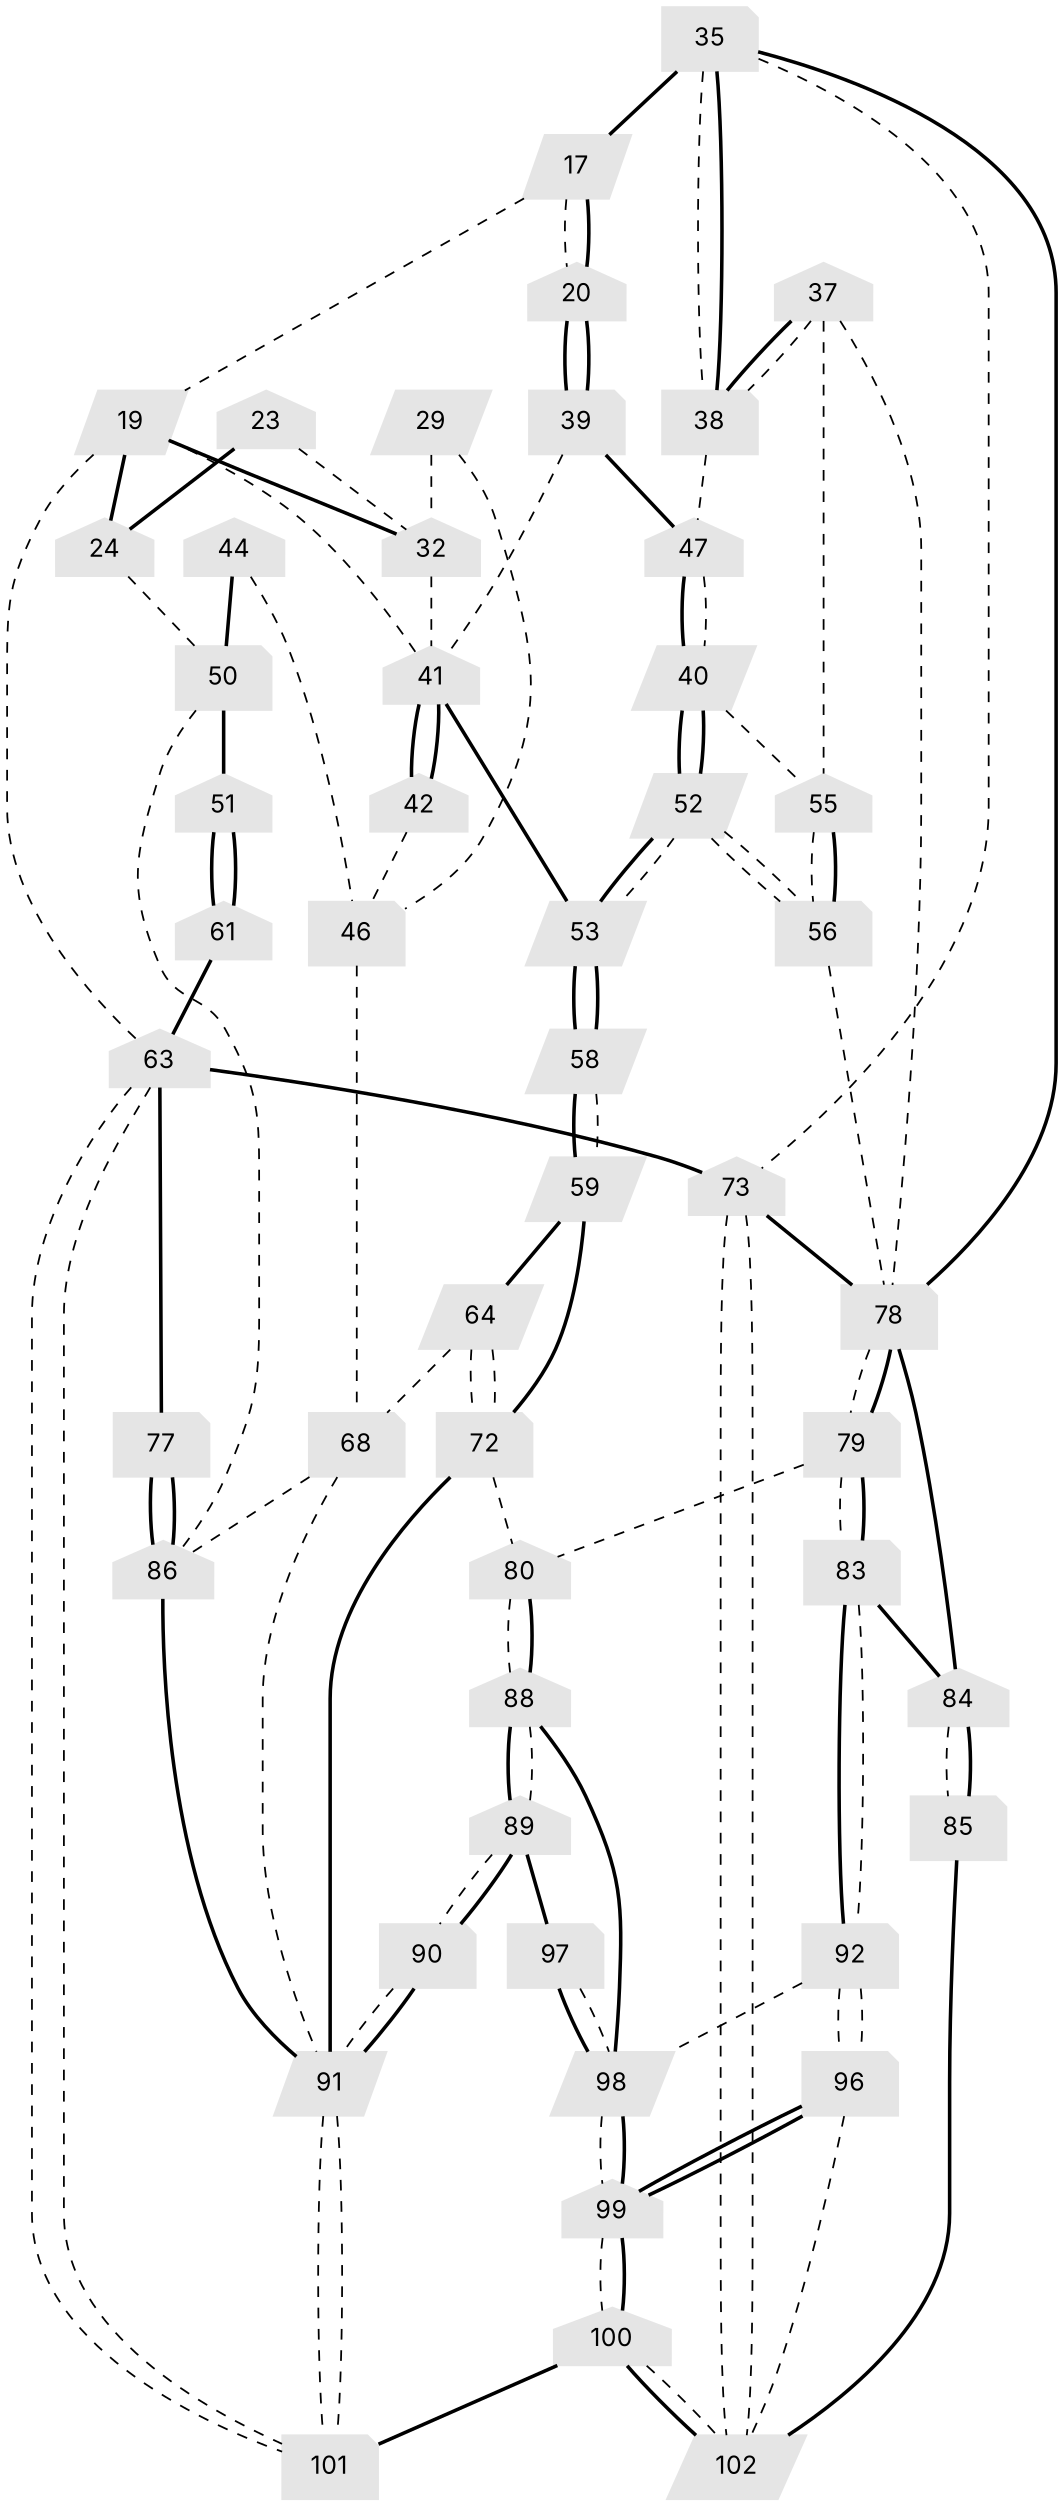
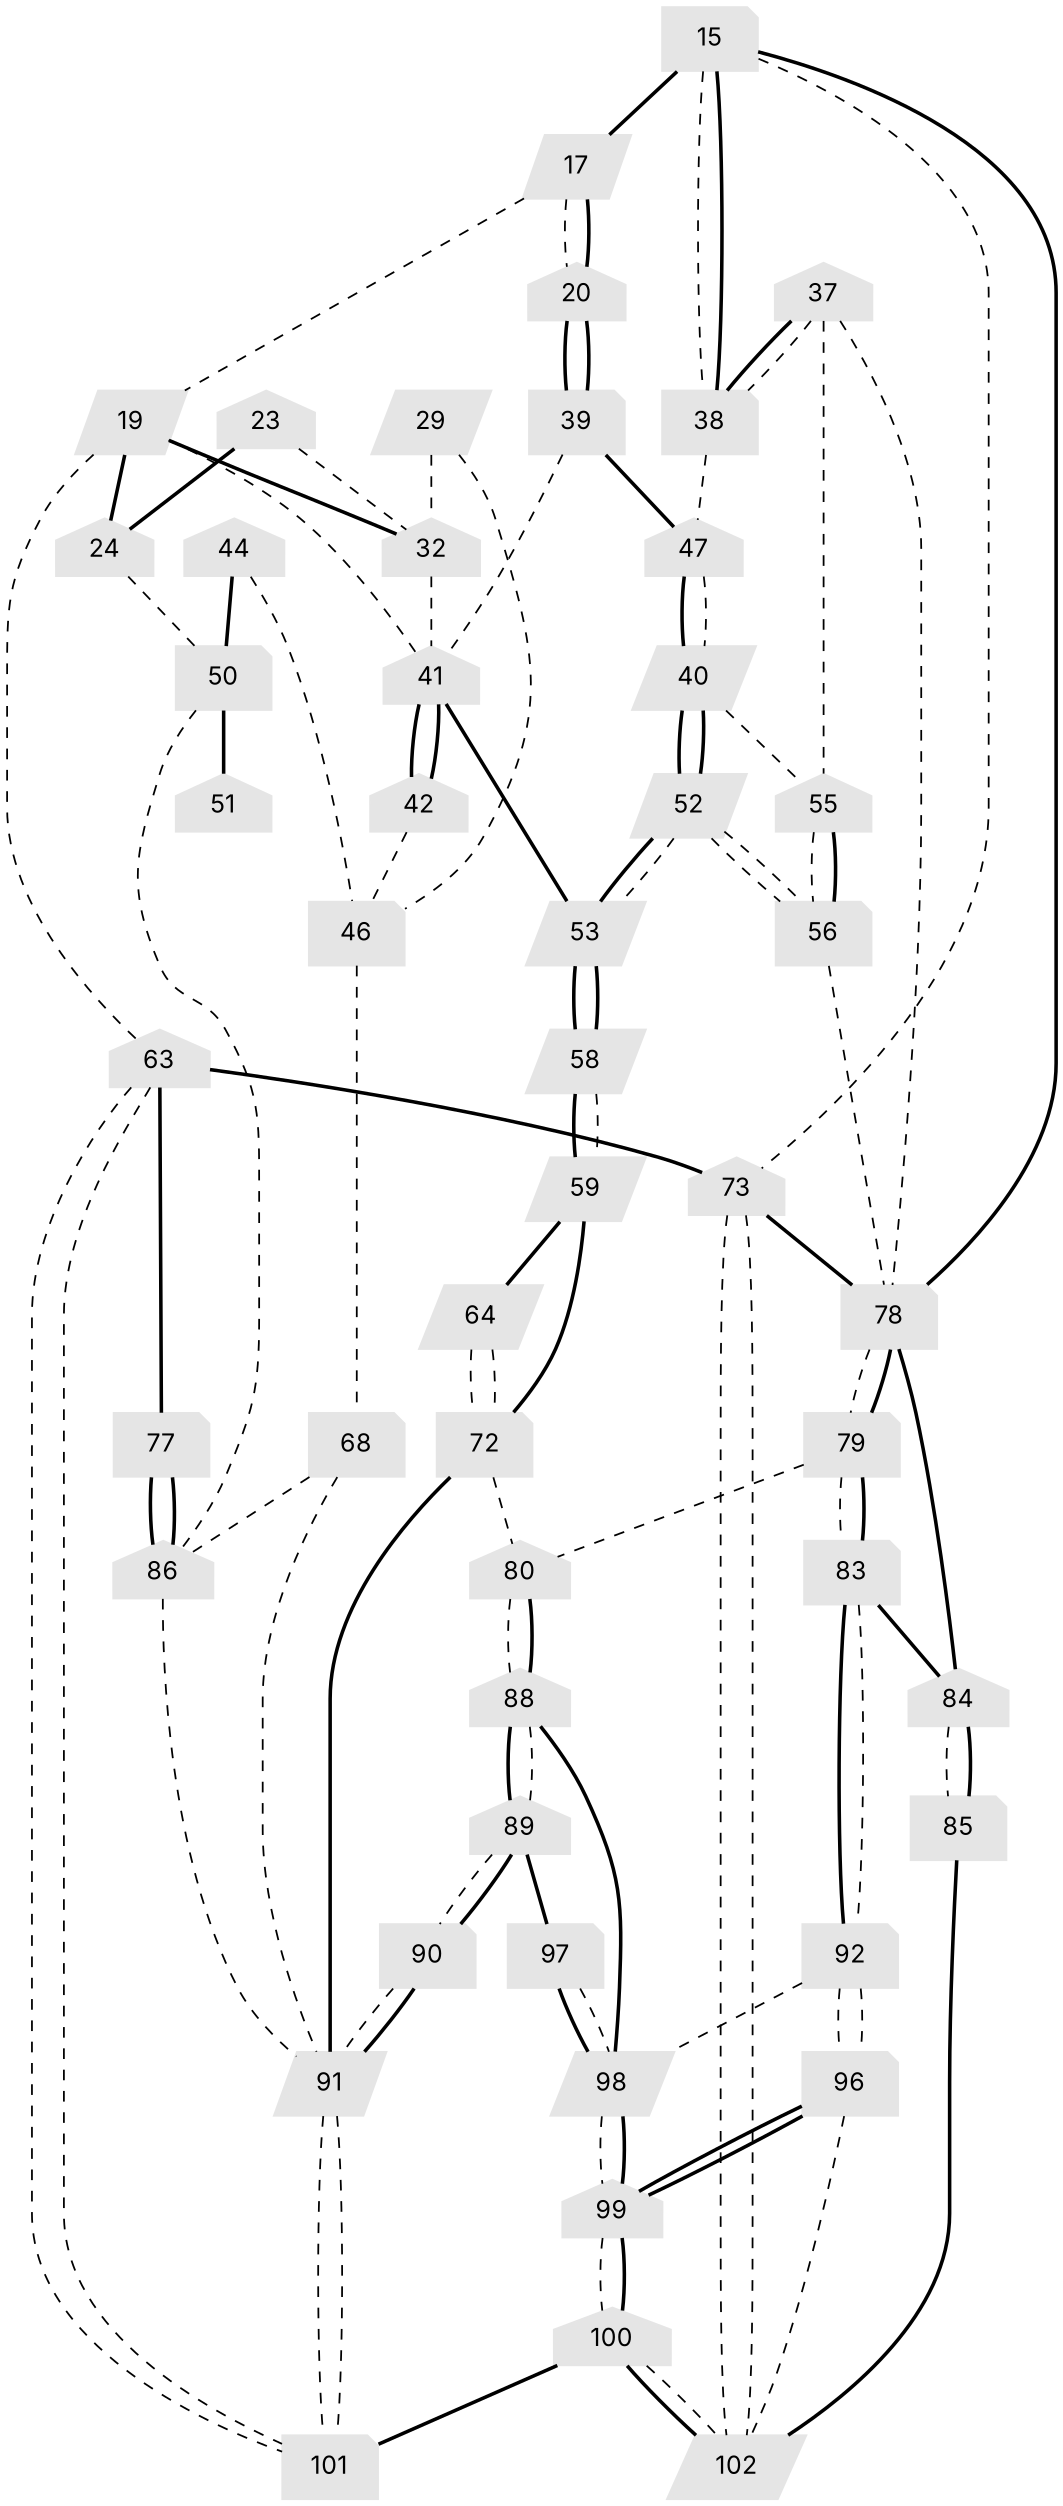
(710, 39) -> (710, 39)
(224, 934) -> none
(419, 1381) -> none
(188, 1842) -> (188, 1842)
